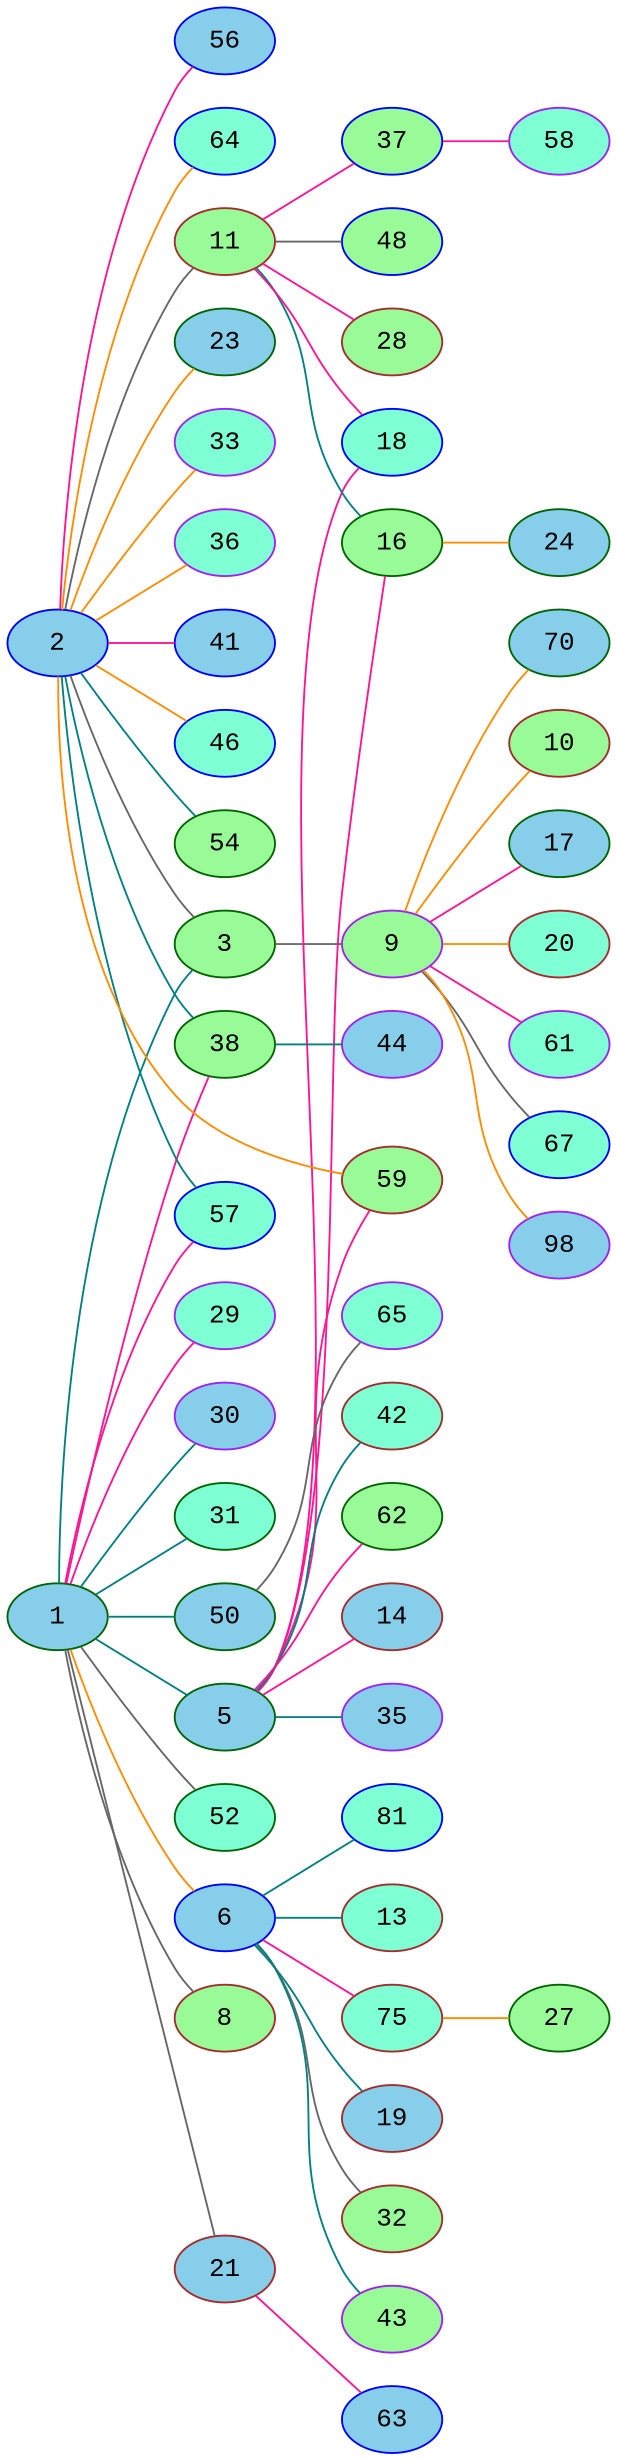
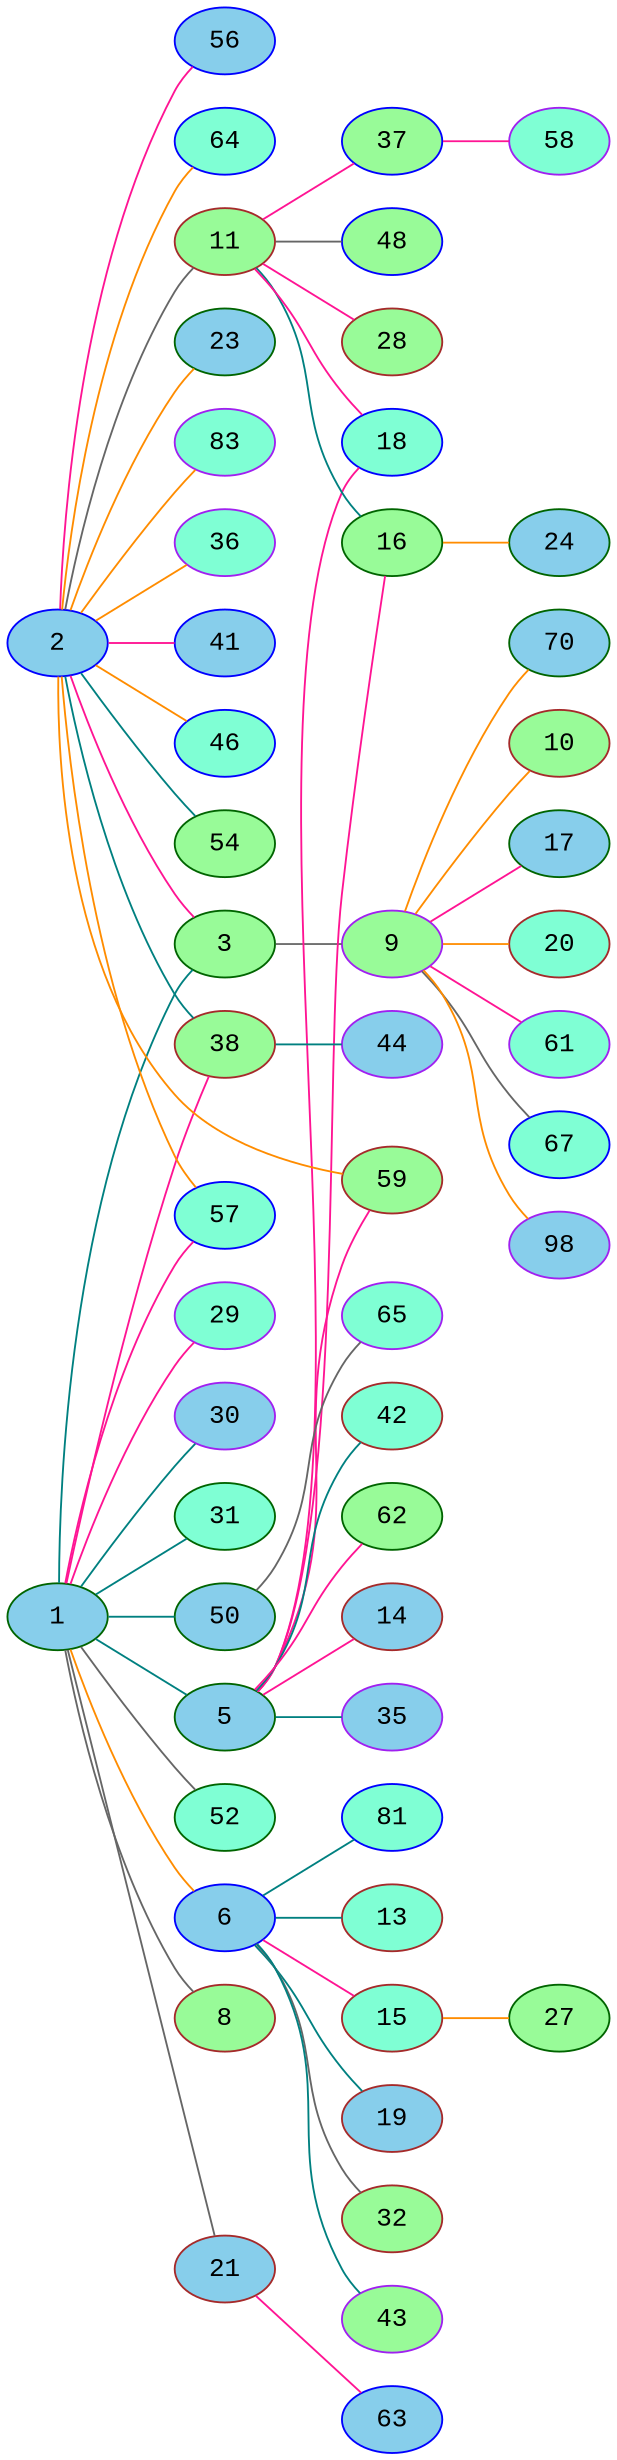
(225, 442) -> (225, 442)
(123, 802) -> (123, 802)
(88, 875) -> (88, 875)
(225, 1044) -> (225, 1044)
(392, 2018) -> (392, 2018)
